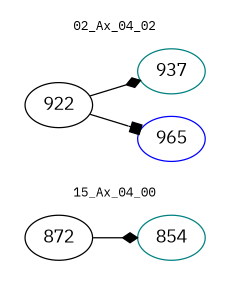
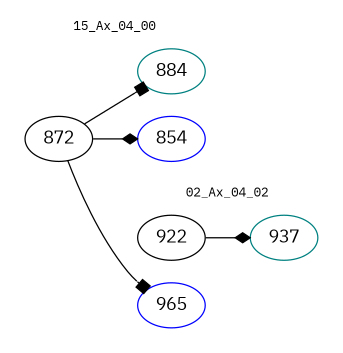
none -> (171, 71)
(109, 120) -> (97, 224)
(171, 238) -> (171, 139)
